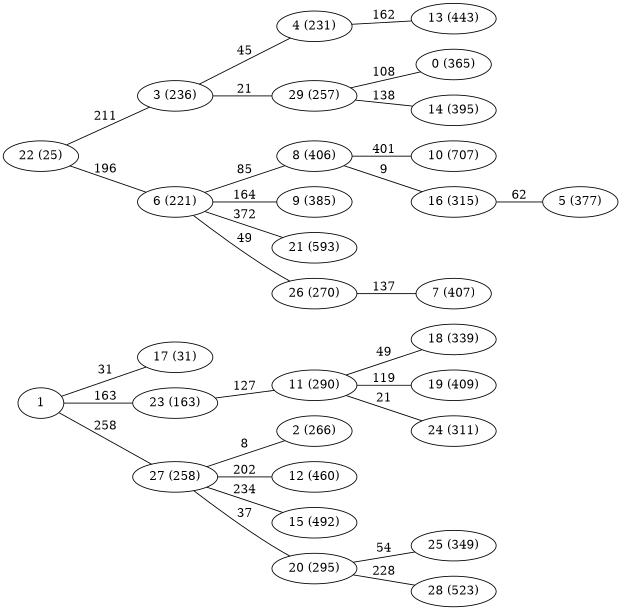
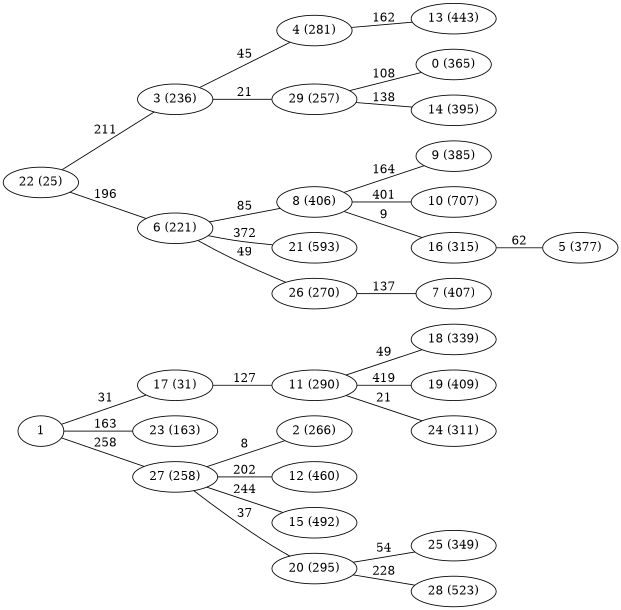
(314, 26) -> (314, 31)
(245, 202) -> (384, 179)
(384, 379) -> (384, 379)
(245, 394) -> (242, 385)
(245, 490) -> (245, 490)
